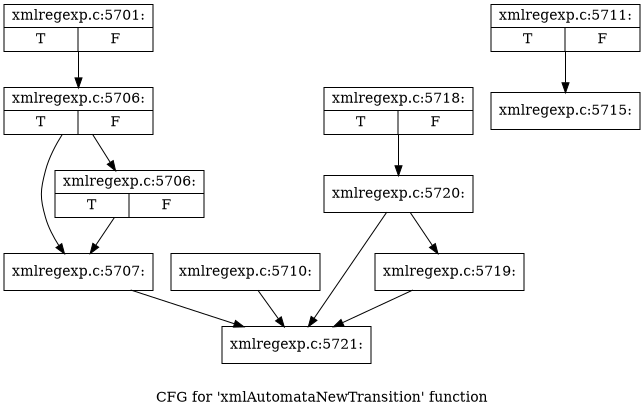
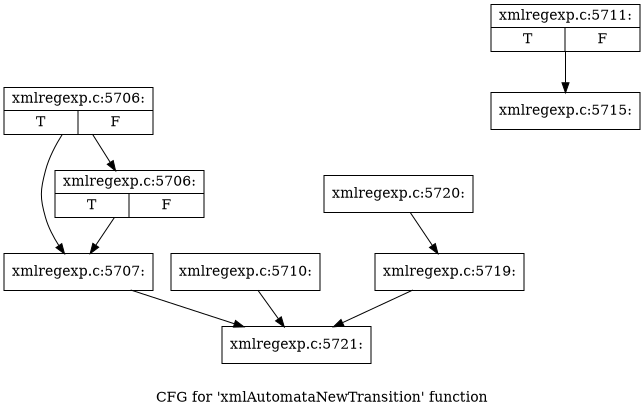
(78, 28) -> none
(398, 111) -> none
(350, 265) -> none
